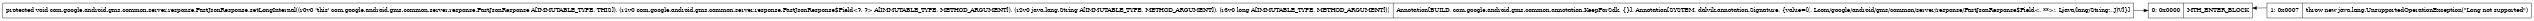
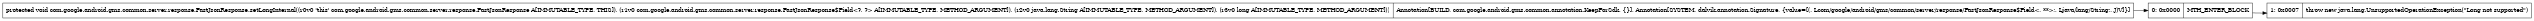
(2262, 8) -> (2258, 13)
